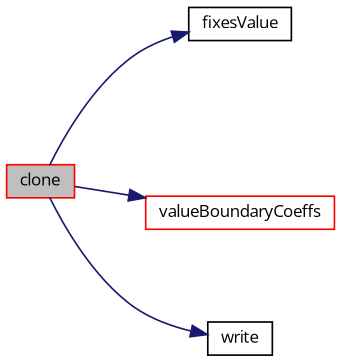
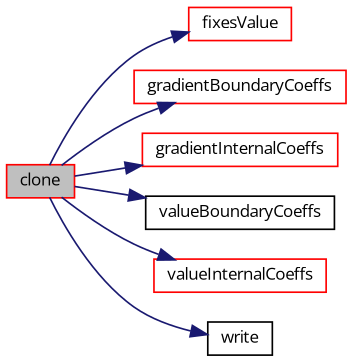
(240, 24) -> (240, 24)
none -> (240, 87)
none -> (240, 150)
(240, 213) -> (240, 213)
none -> (240, 276)
